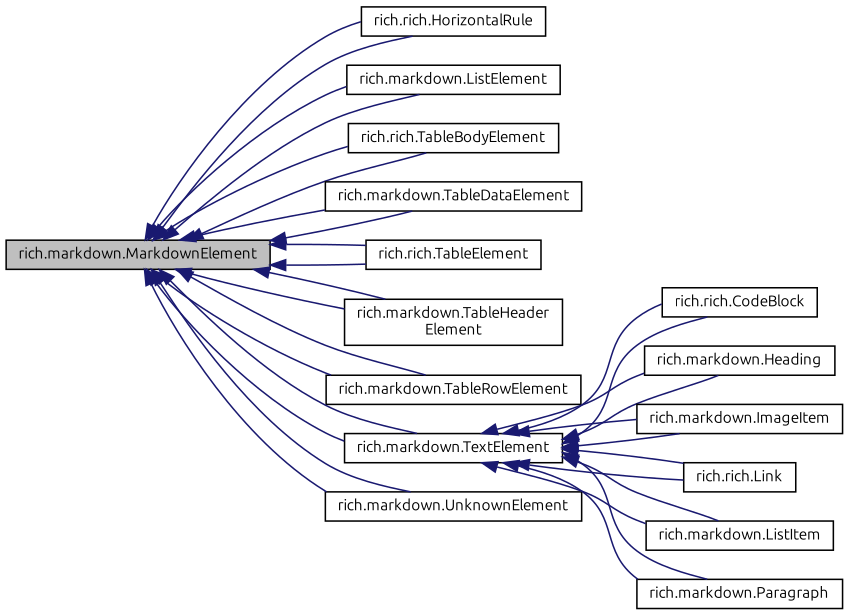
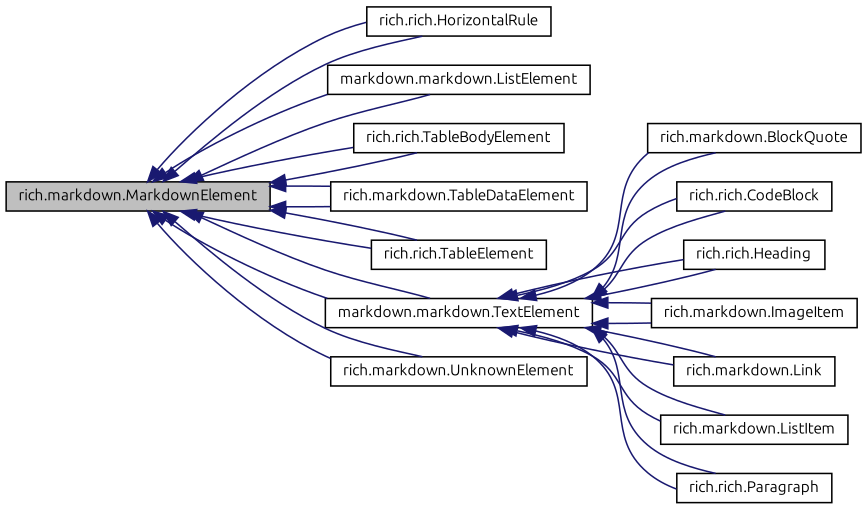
(454, 80) -> (459, 80)
none -> (754, 138)
(454, 322) -> none
(740, 361) -> (754, 255)
(454, 390) -> none
(454, 448) -> (459, 313)
(740, 477) -> (754, 371)
(740, 594) -> (754, 488)
